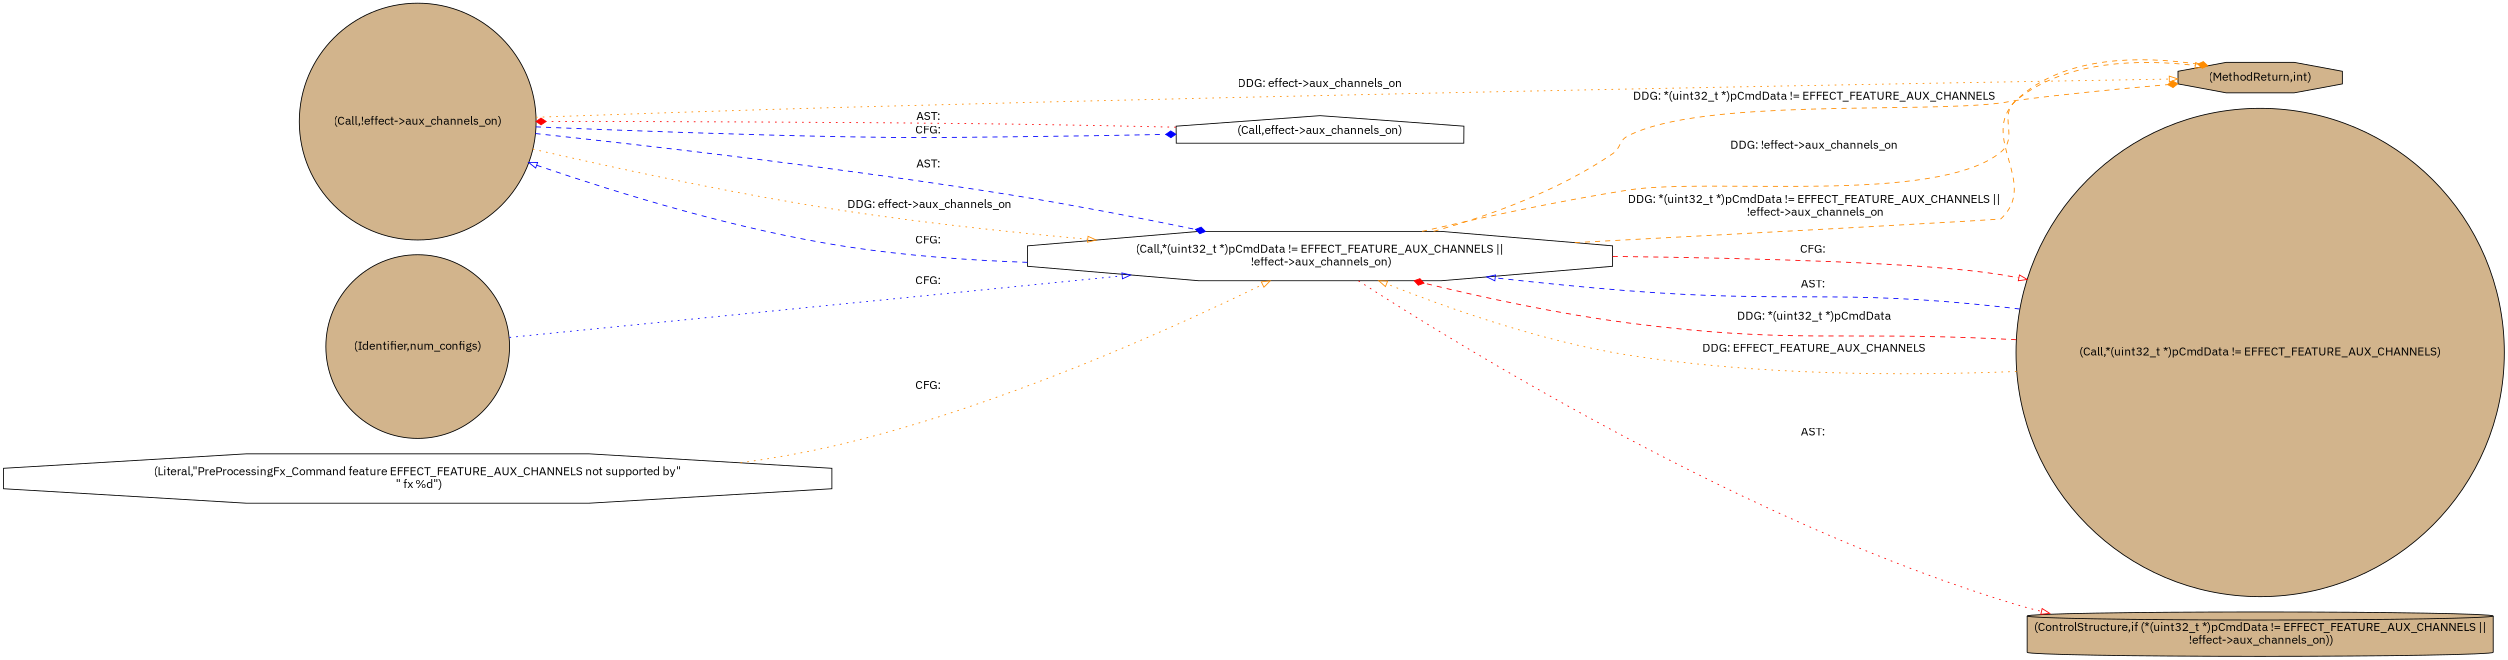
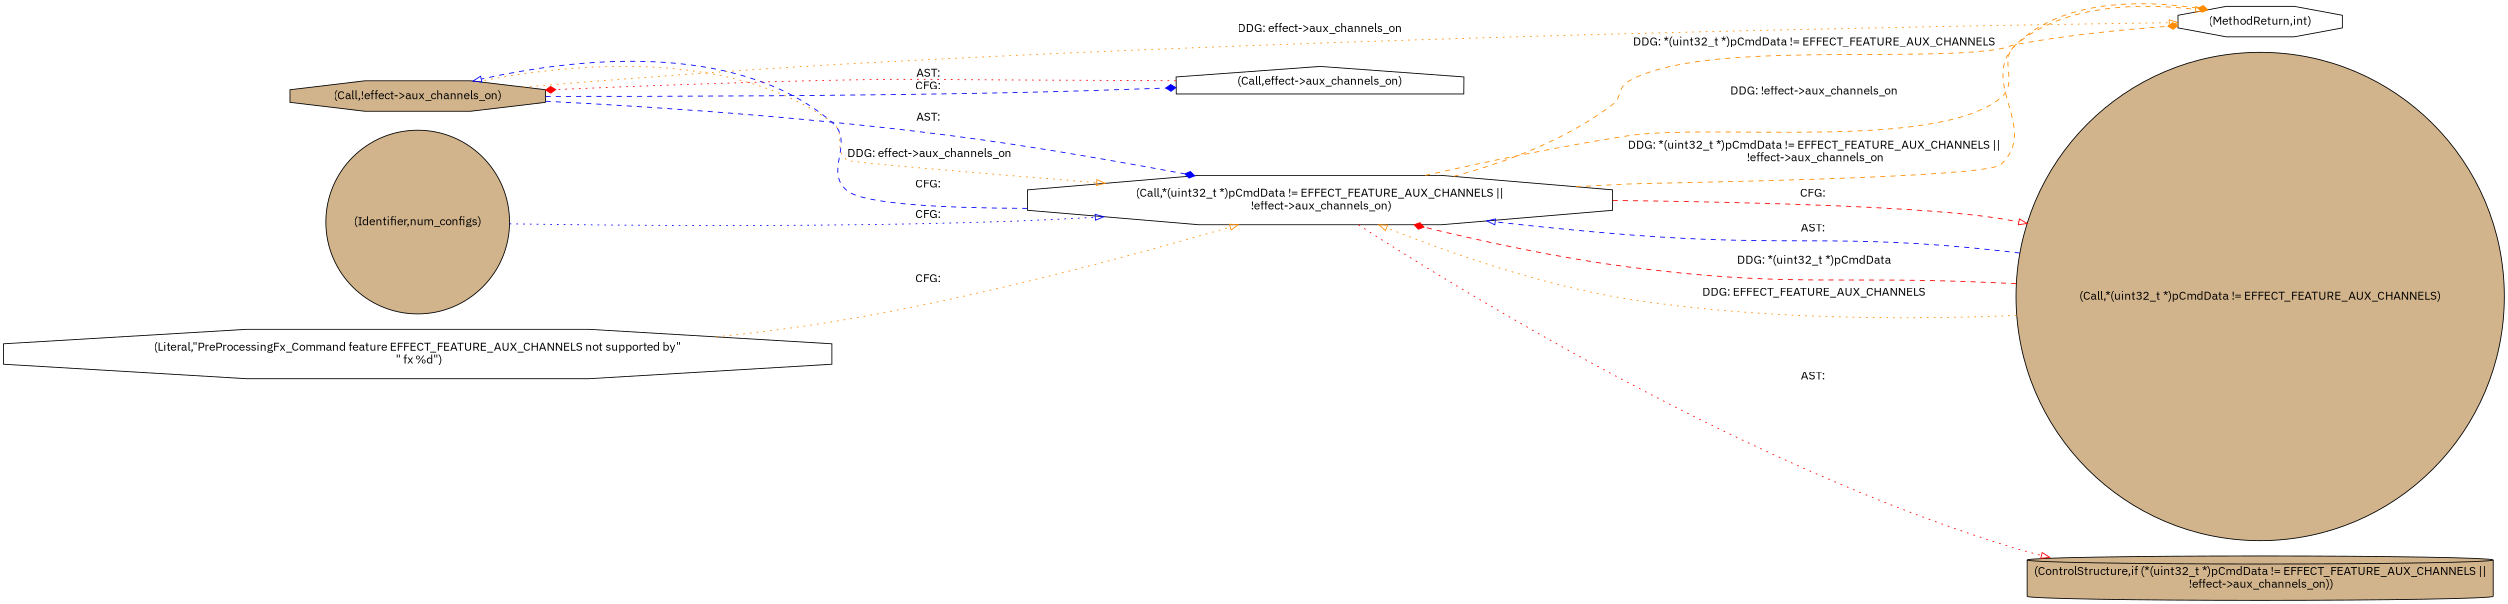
(2260, 78) -> (2260, 22)
(418, 122) -> (418, 96)
